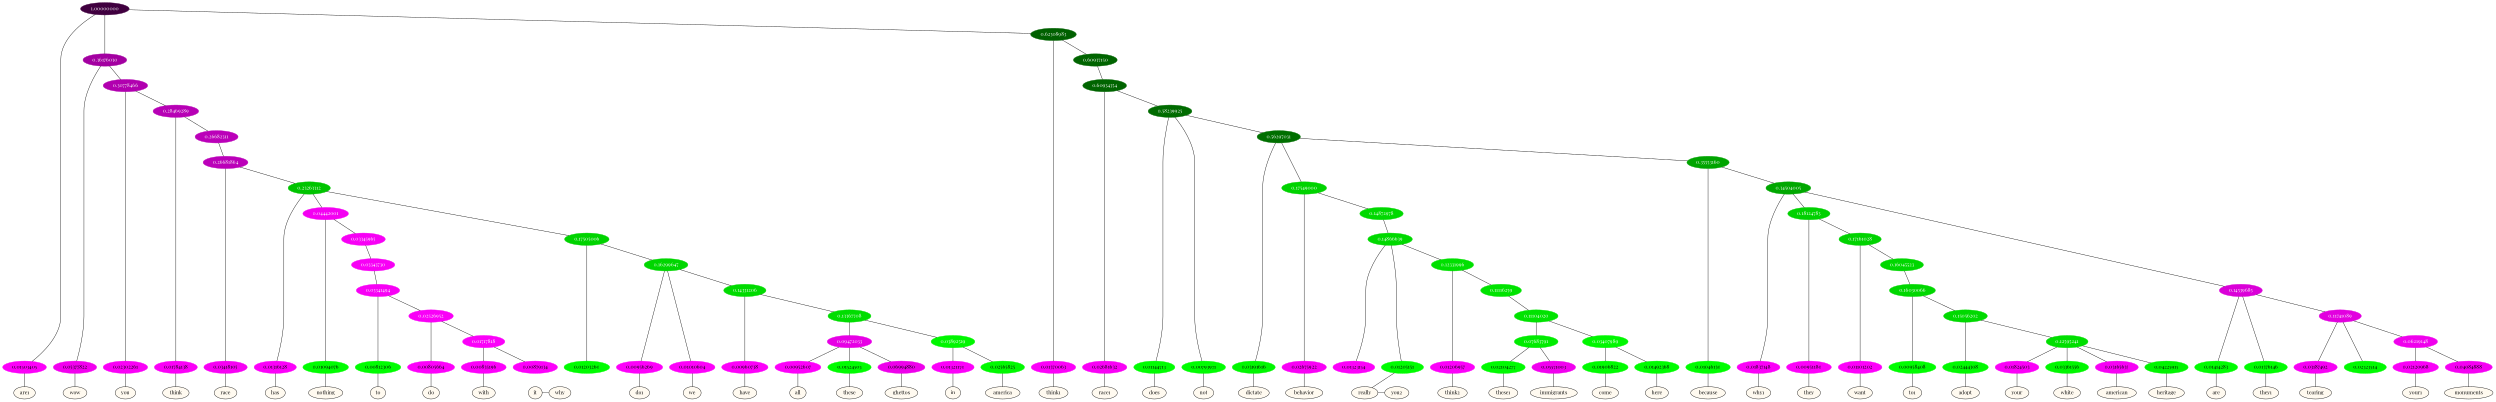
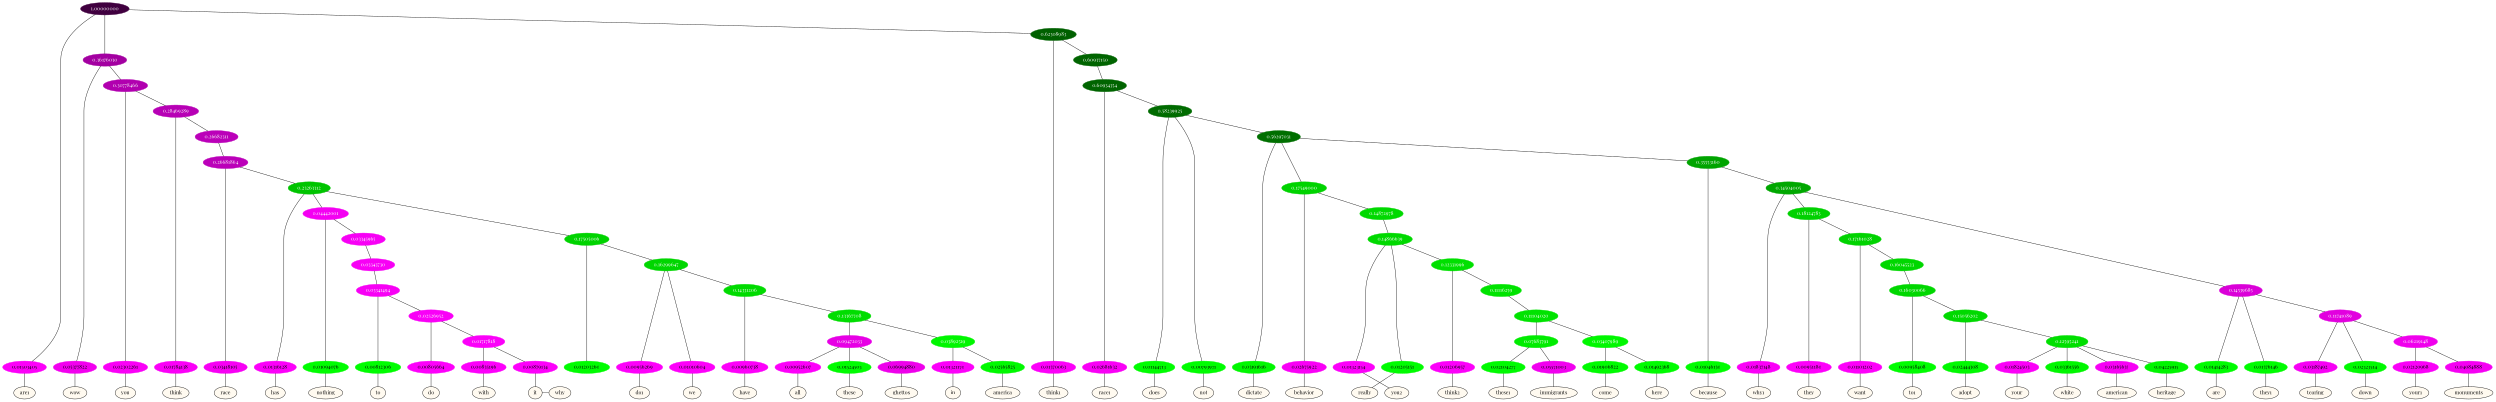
none -> (535, 380)
(1381, 393) -> (1376, 380)
none -> (2365, 393)
